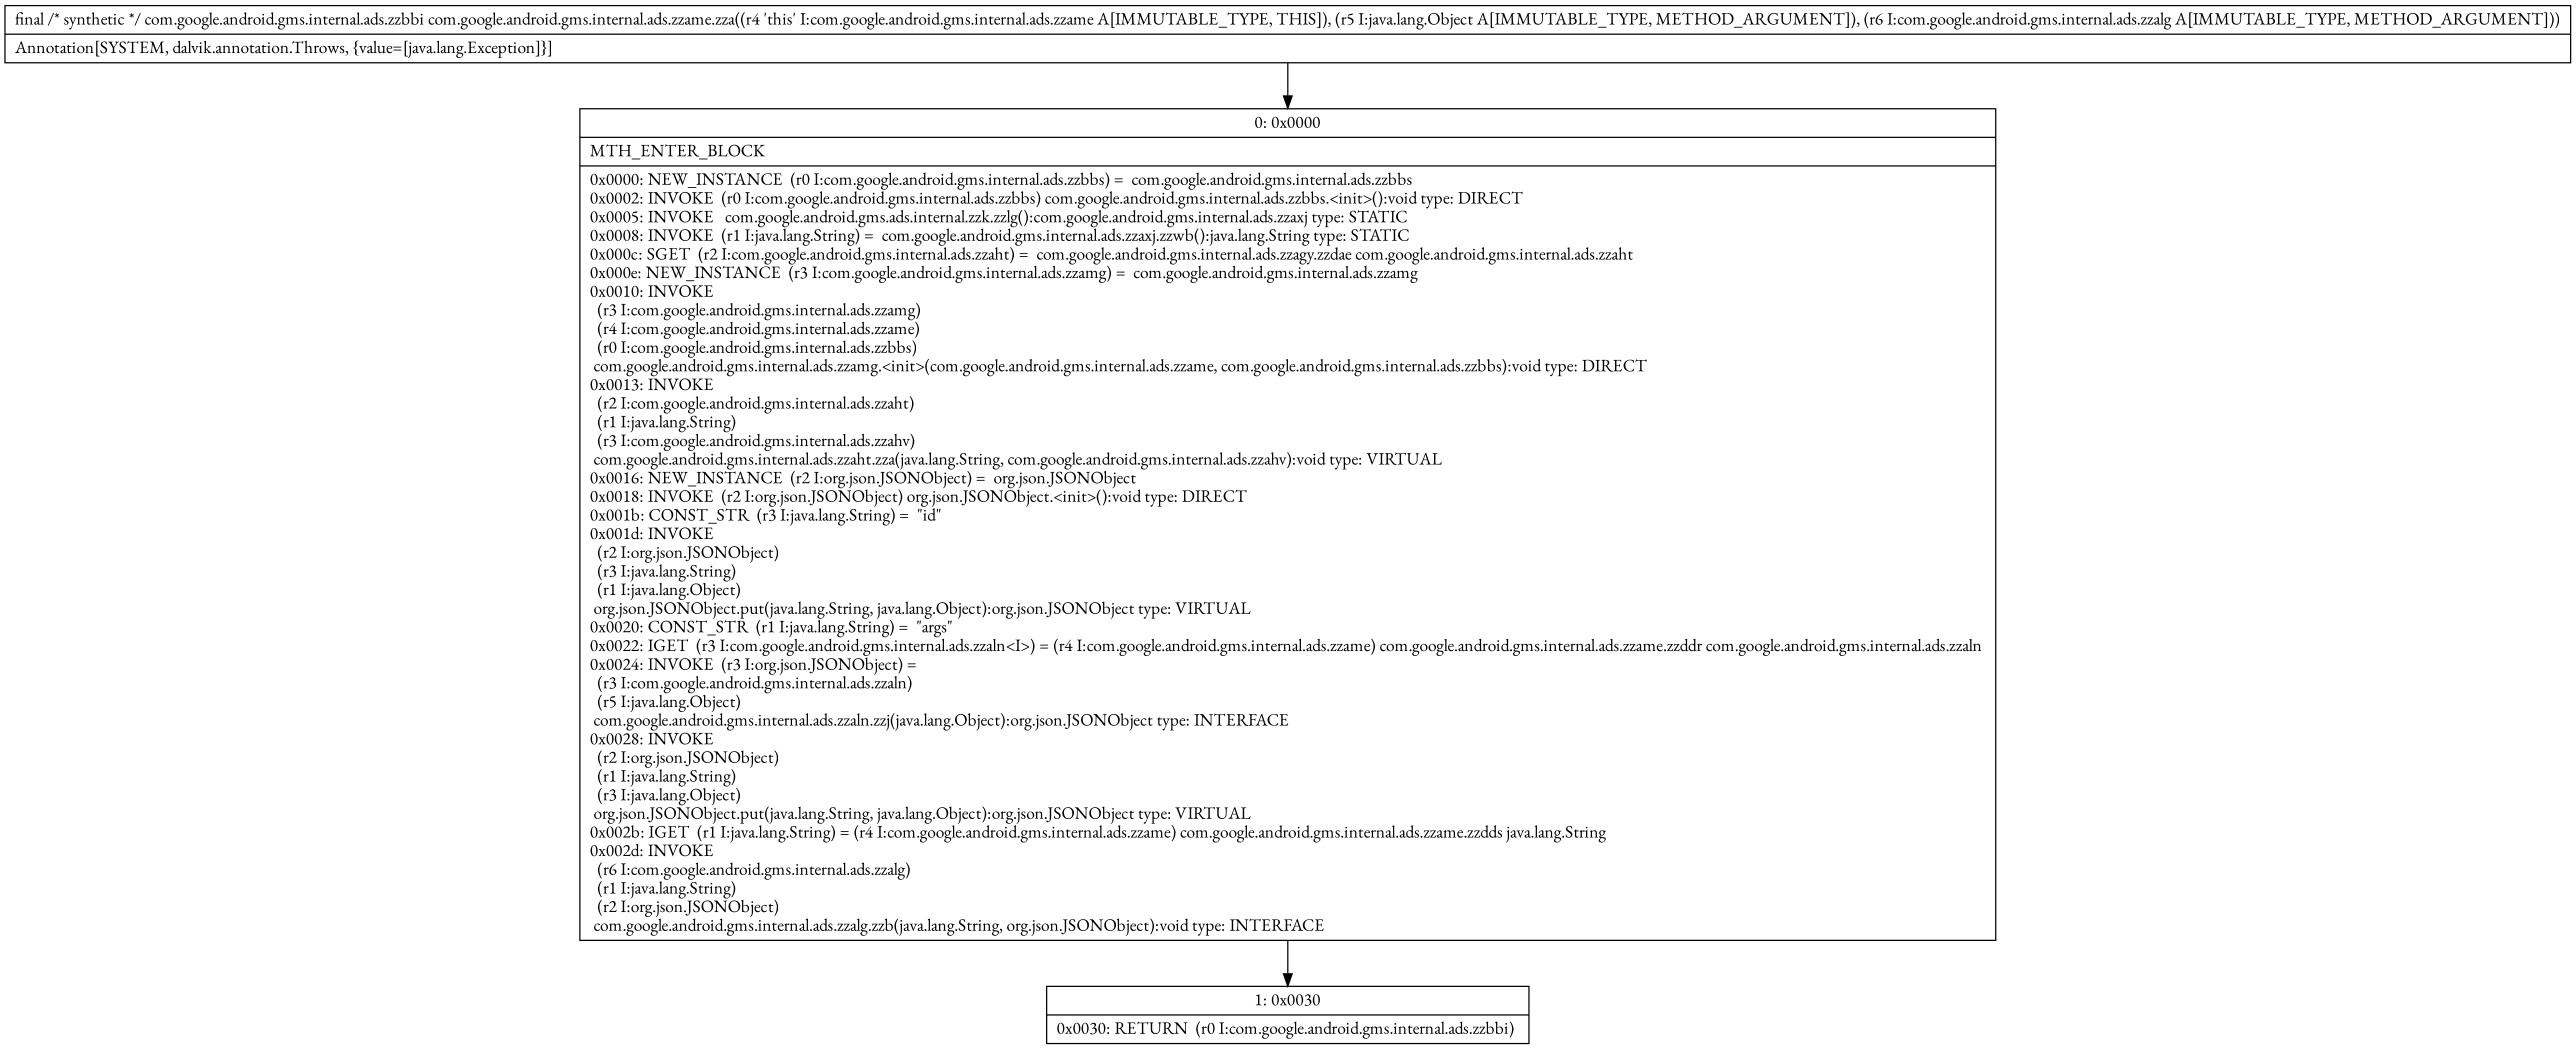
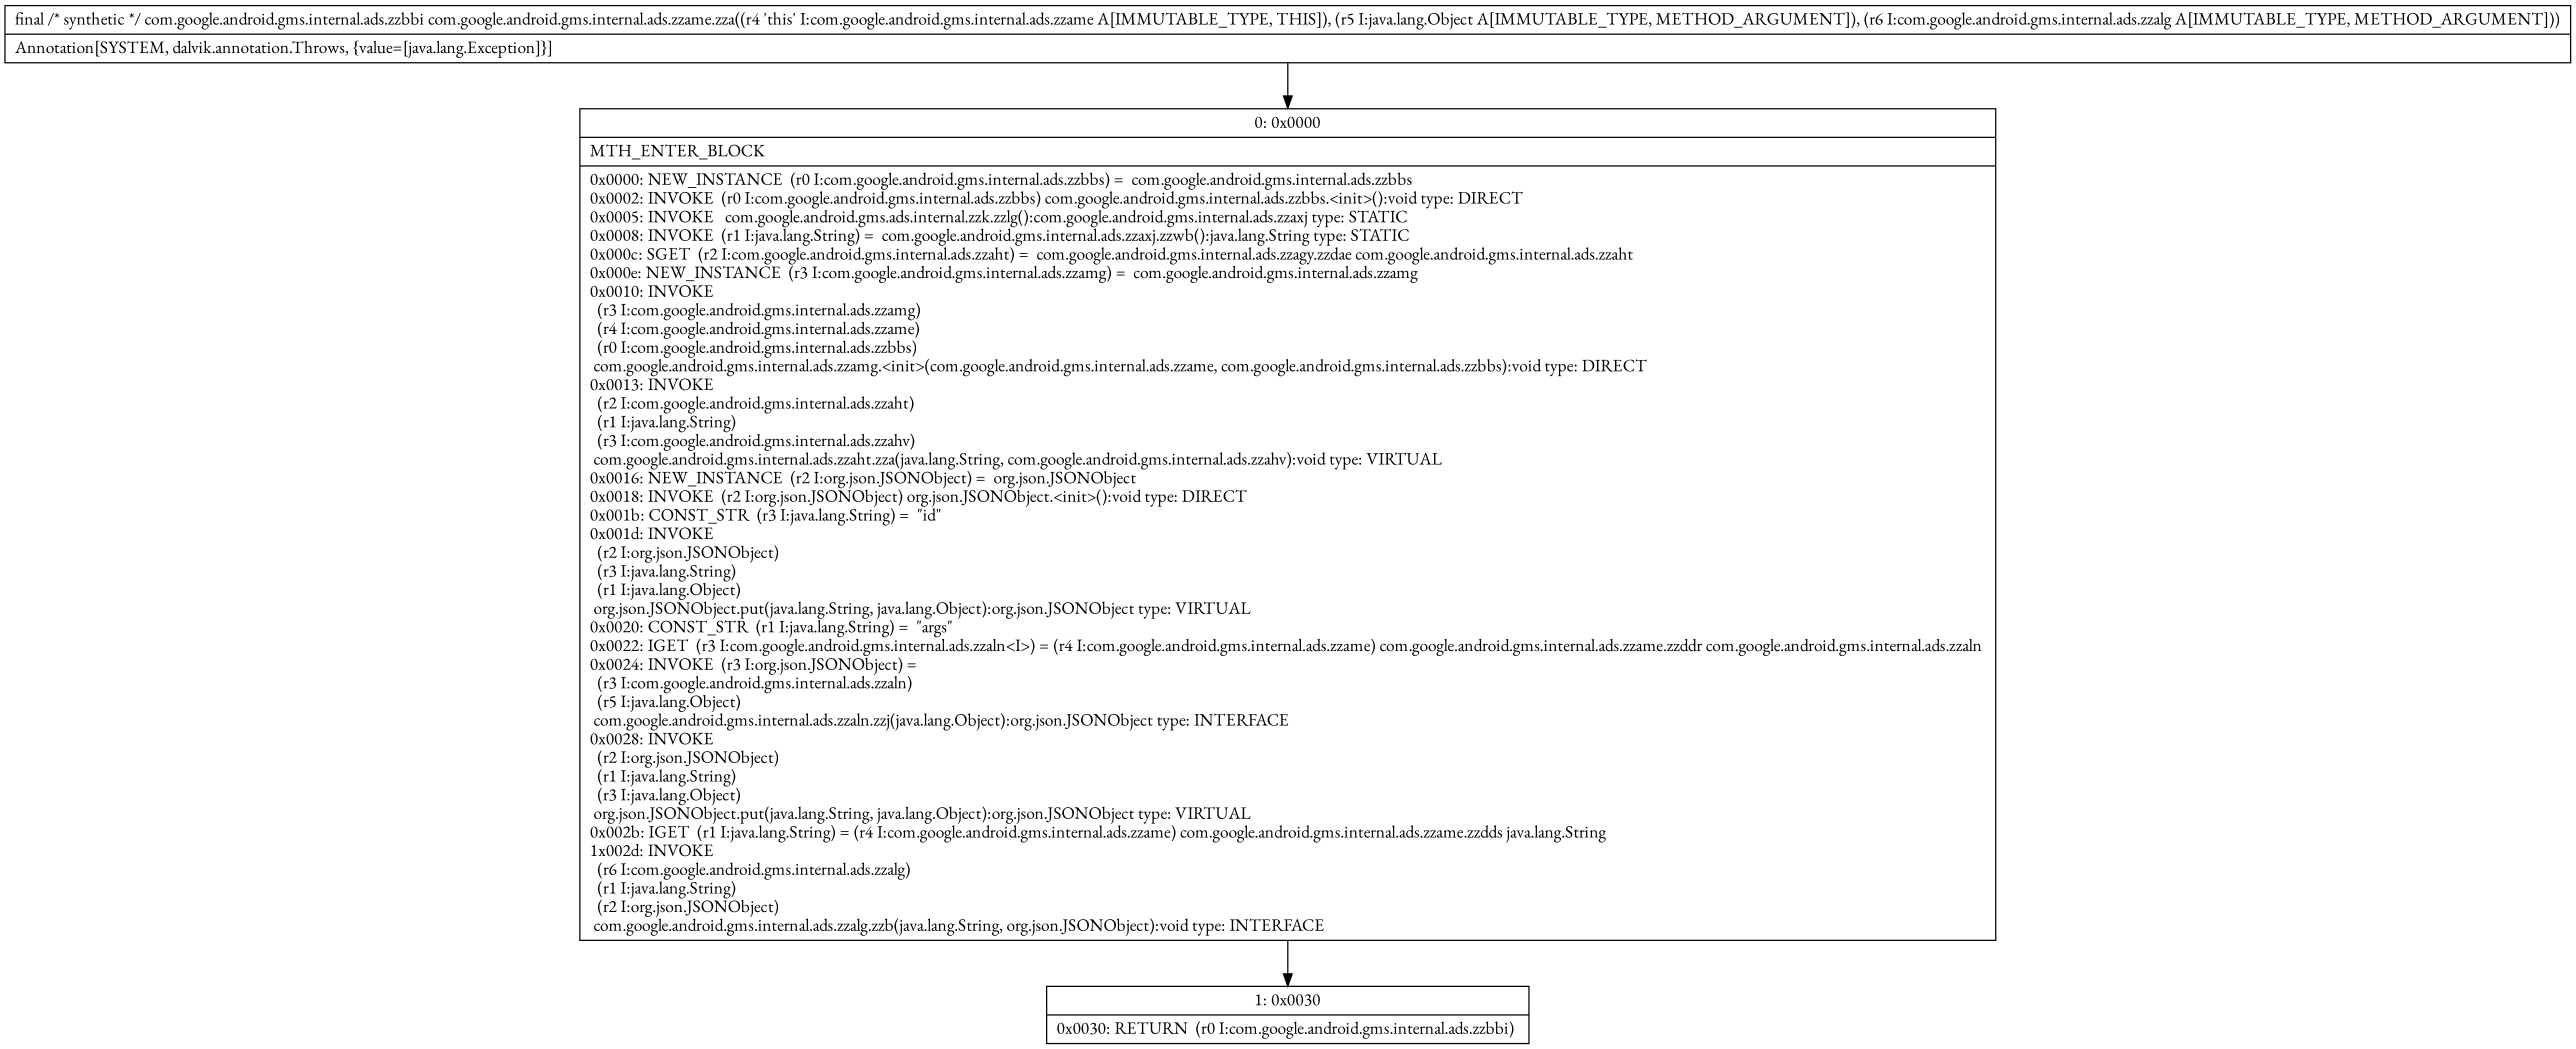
(656, 851) -> (656, 851)
